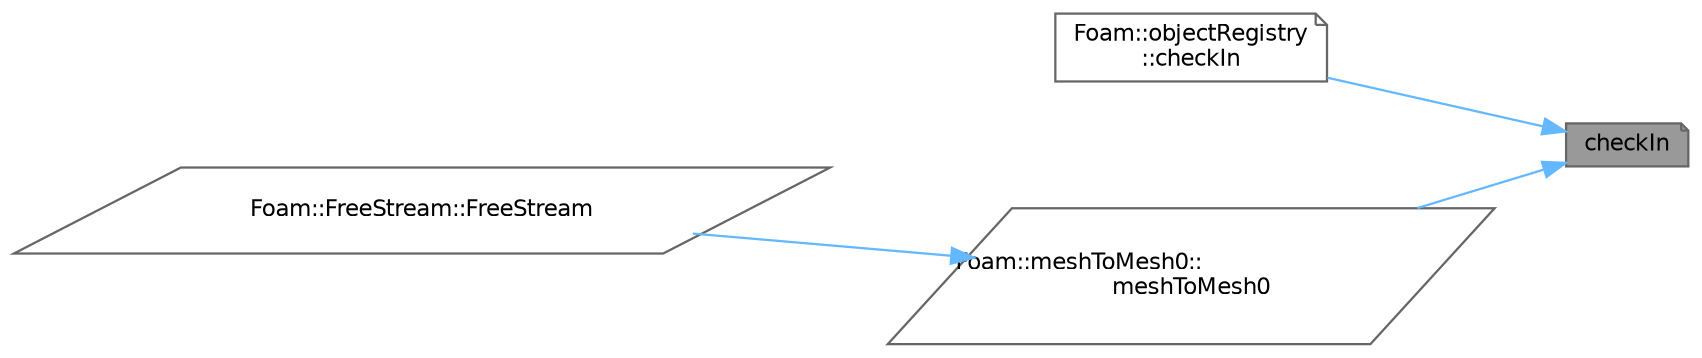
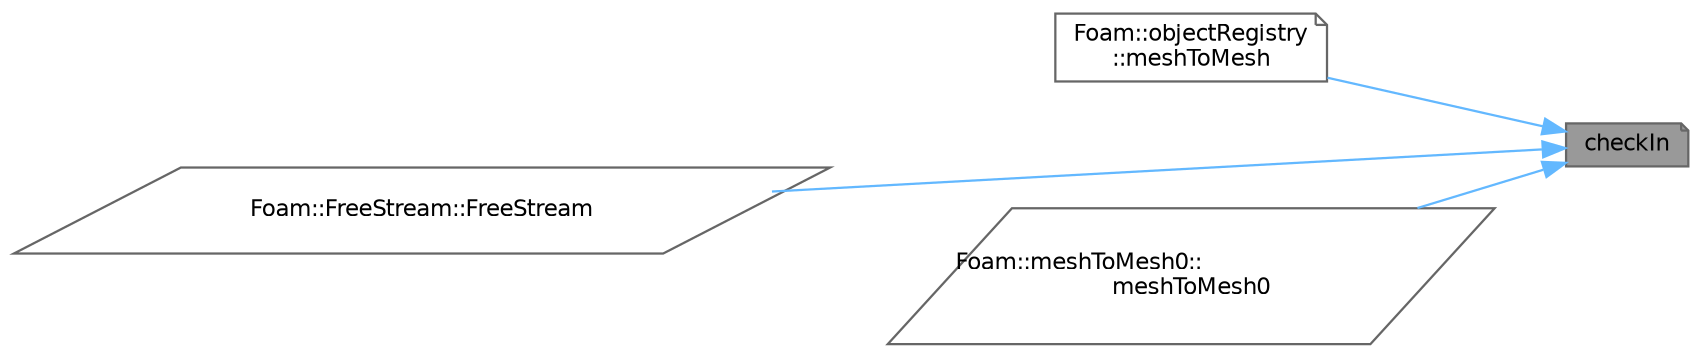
(1191, 48) -> (1191, 48)
(822, 245) -> (1157, 170)
